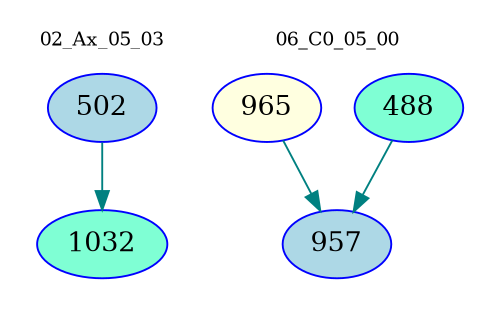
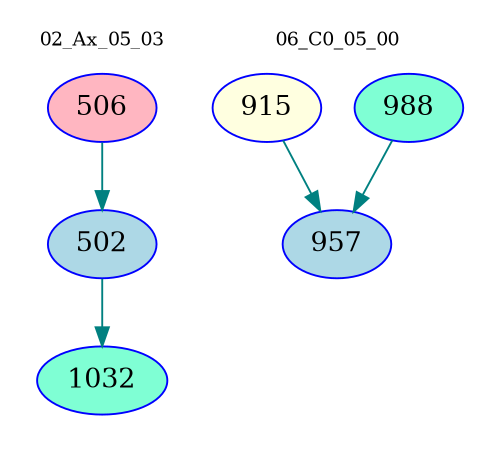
none -> (102, 108)
(267, 108) -> (267, 108)
(409, 108) -> (409, 108)
